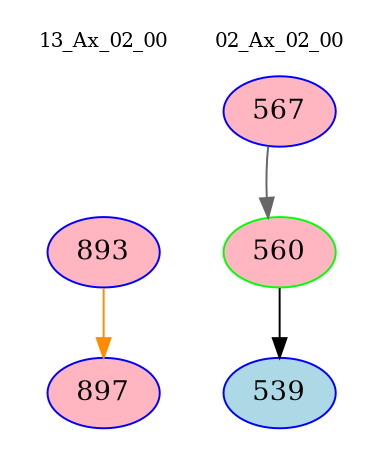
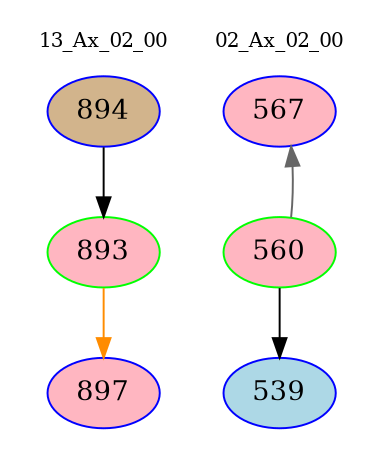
none -> (104, 111)
(267, 172) -> (293, 192)
(104, 252) -> (104, 252)
